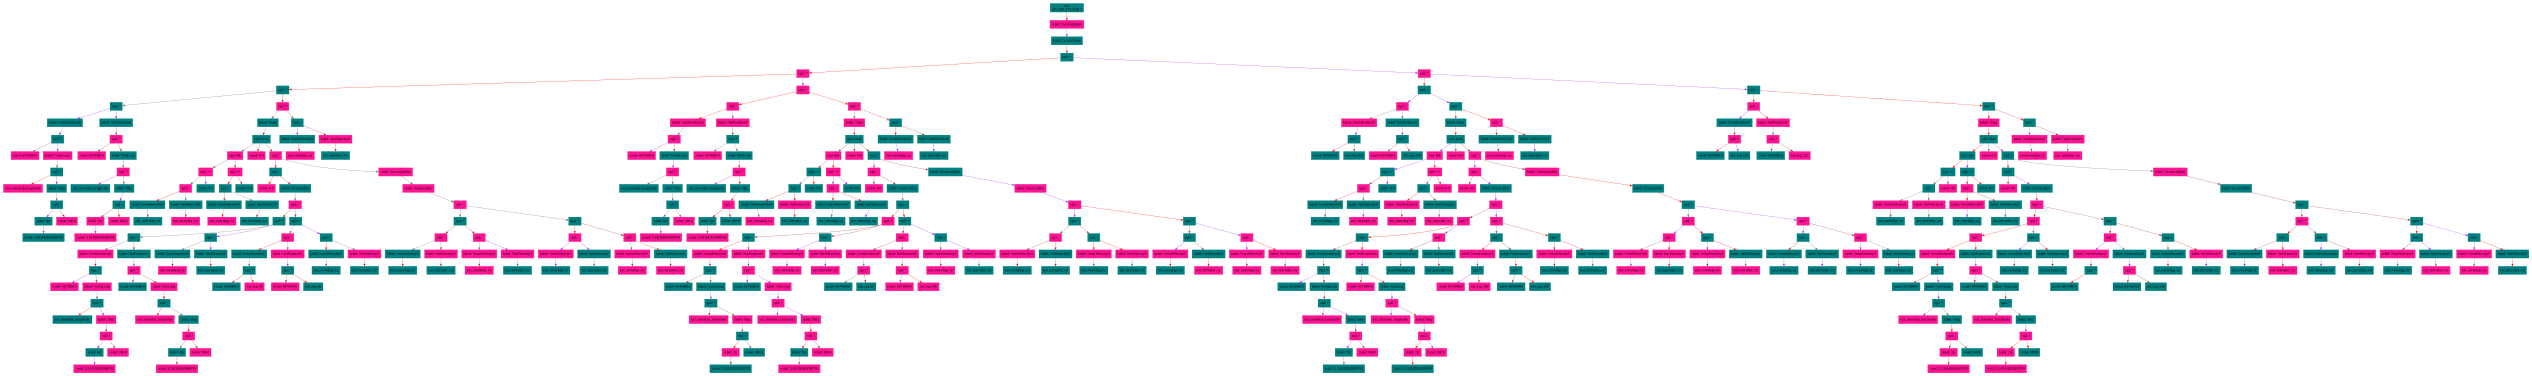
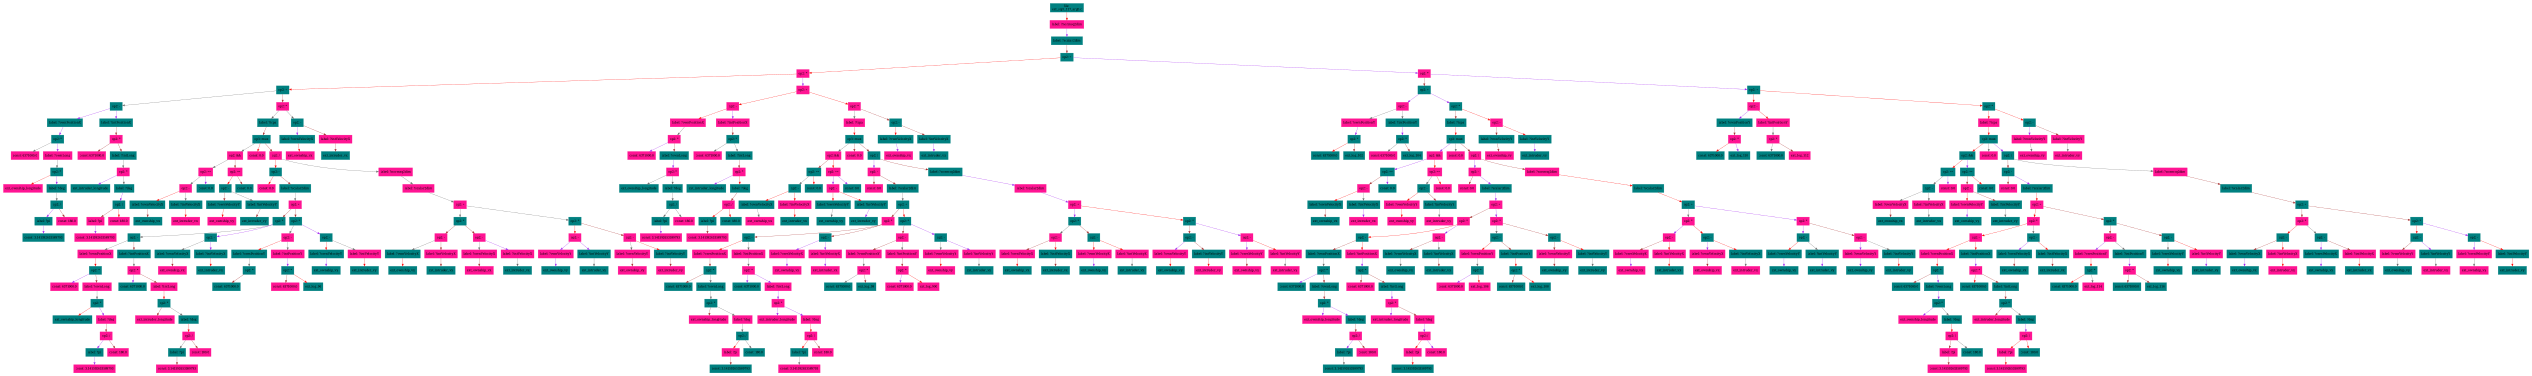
(254, 287) -> none
none -> (2093, 287)
